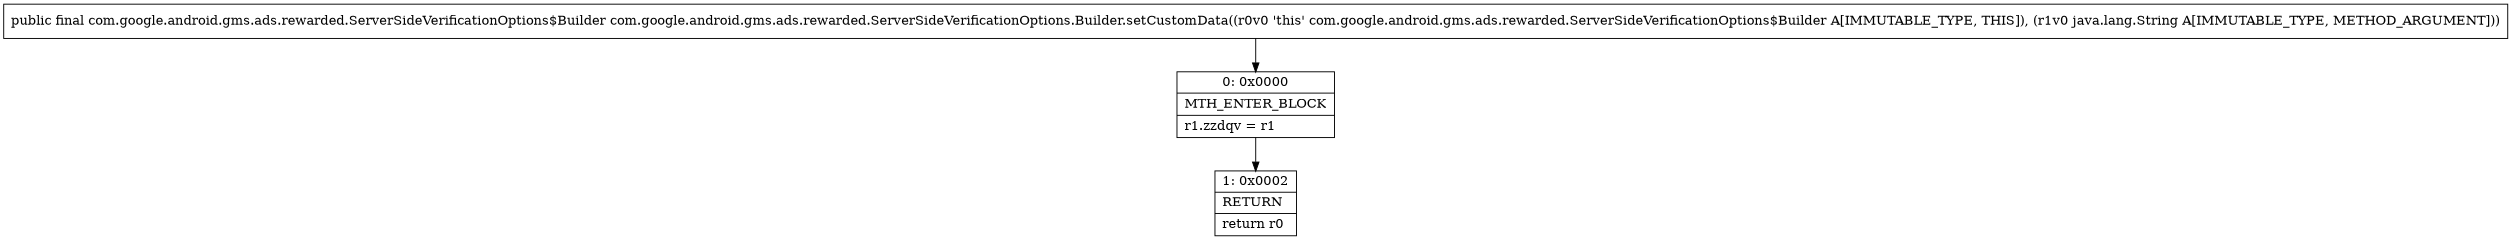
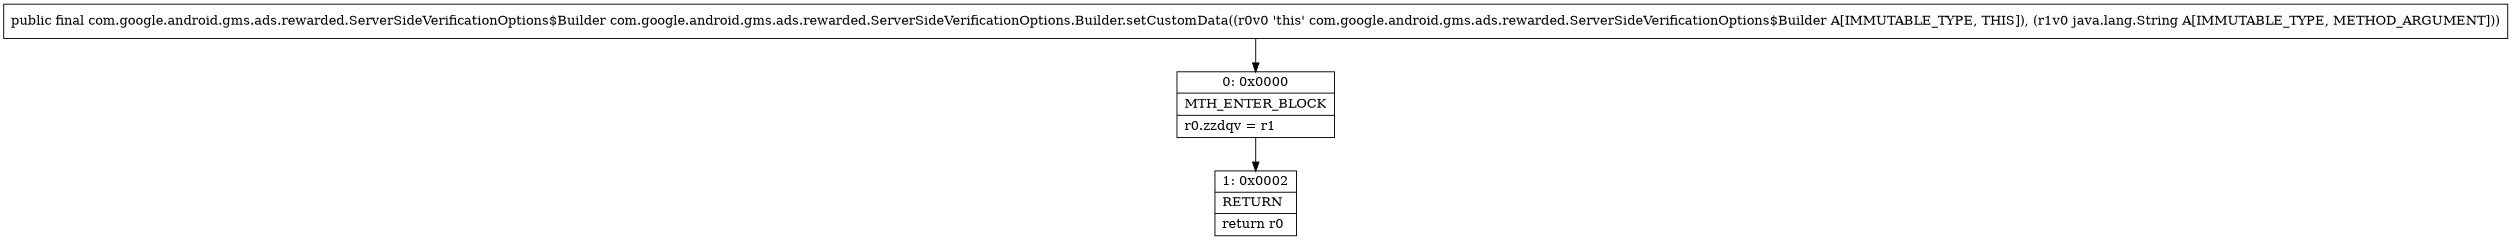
(1230, 126) -> (1230, 126)
